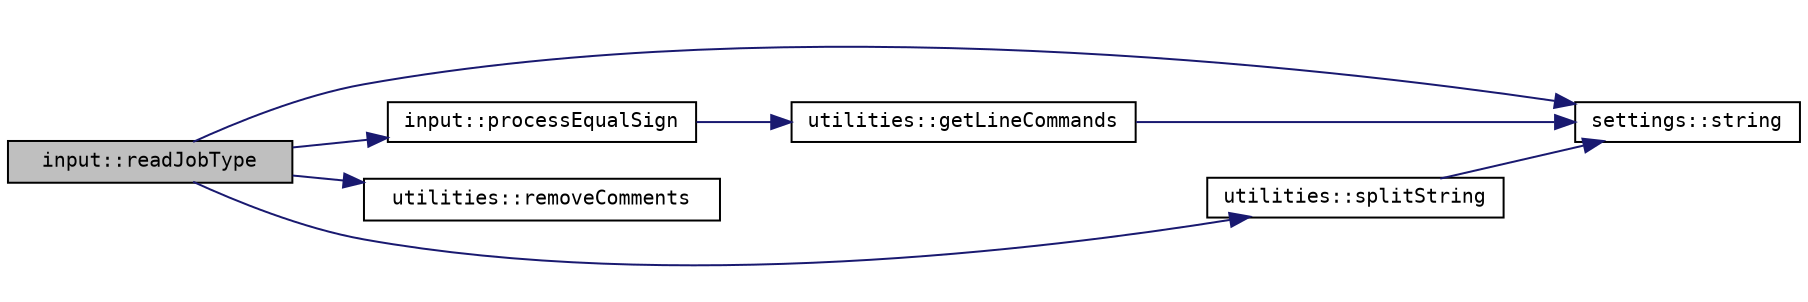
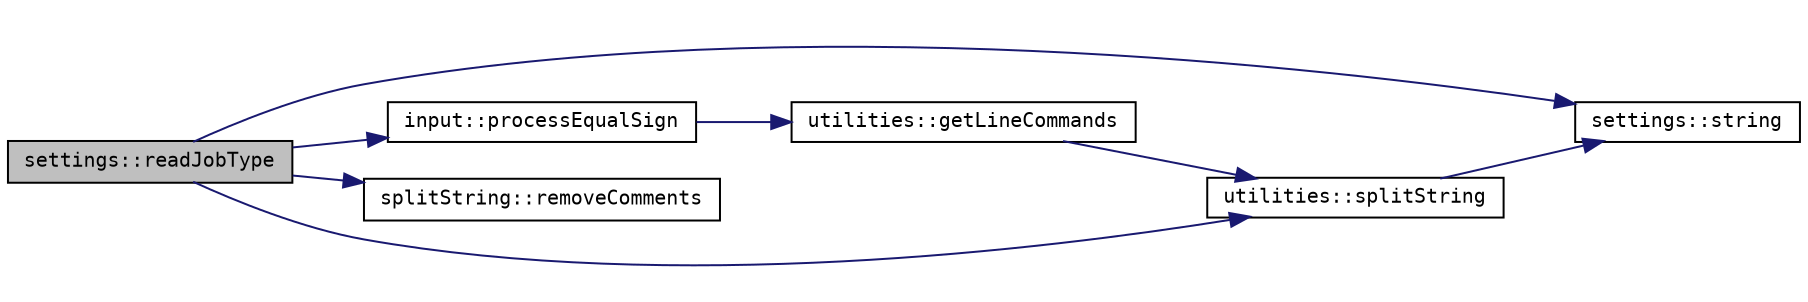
(1345, 122) -> (1150, 158)
(150, 162) -> (150, 162)
(542, 200) -> (542, 200)
